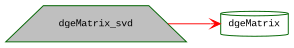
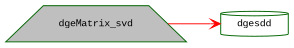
(254, 24) -> (254, 24)
